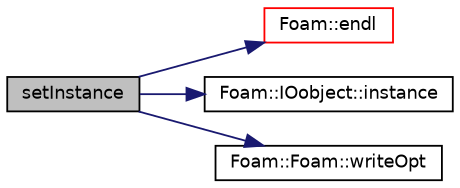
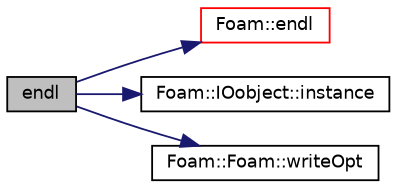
(73, 94) -> (42, 94)
